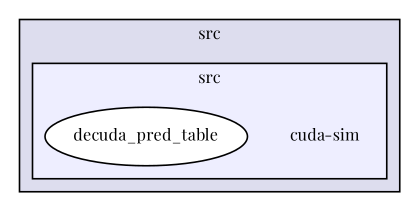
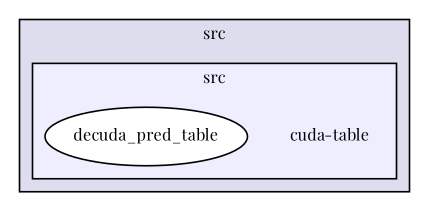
(325, 136) -> (330, 136)
